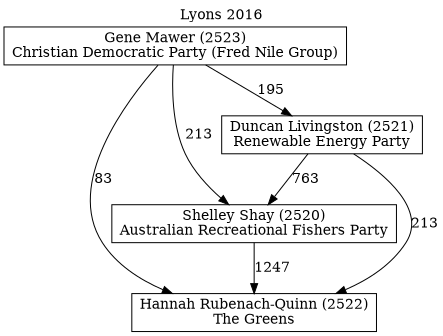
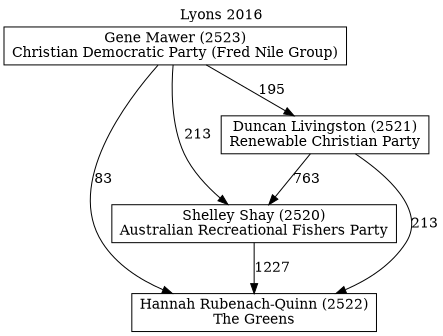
(322, 135) -> (325, 135)
(273, 268) -> (273, 268)
